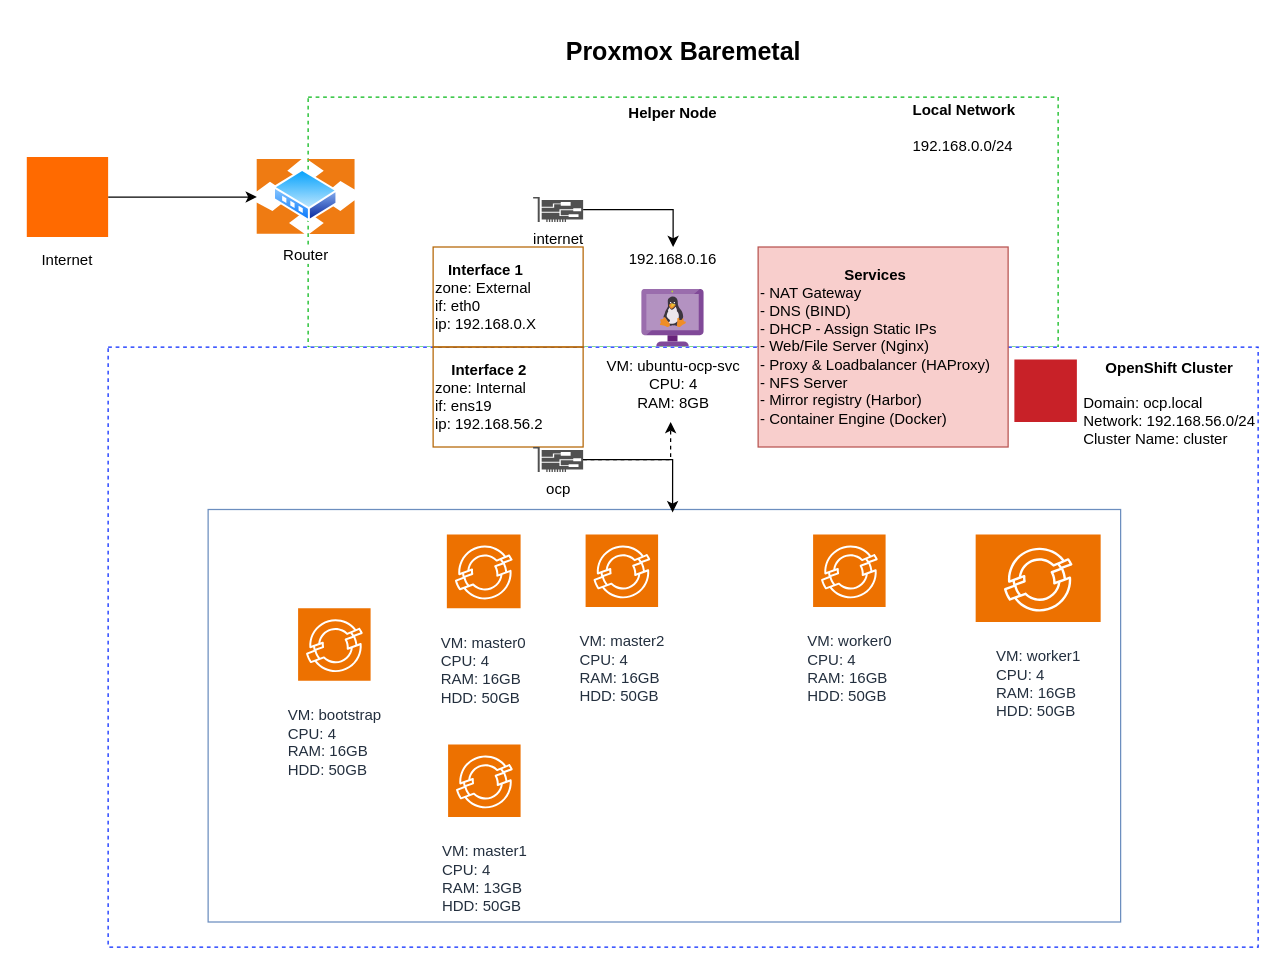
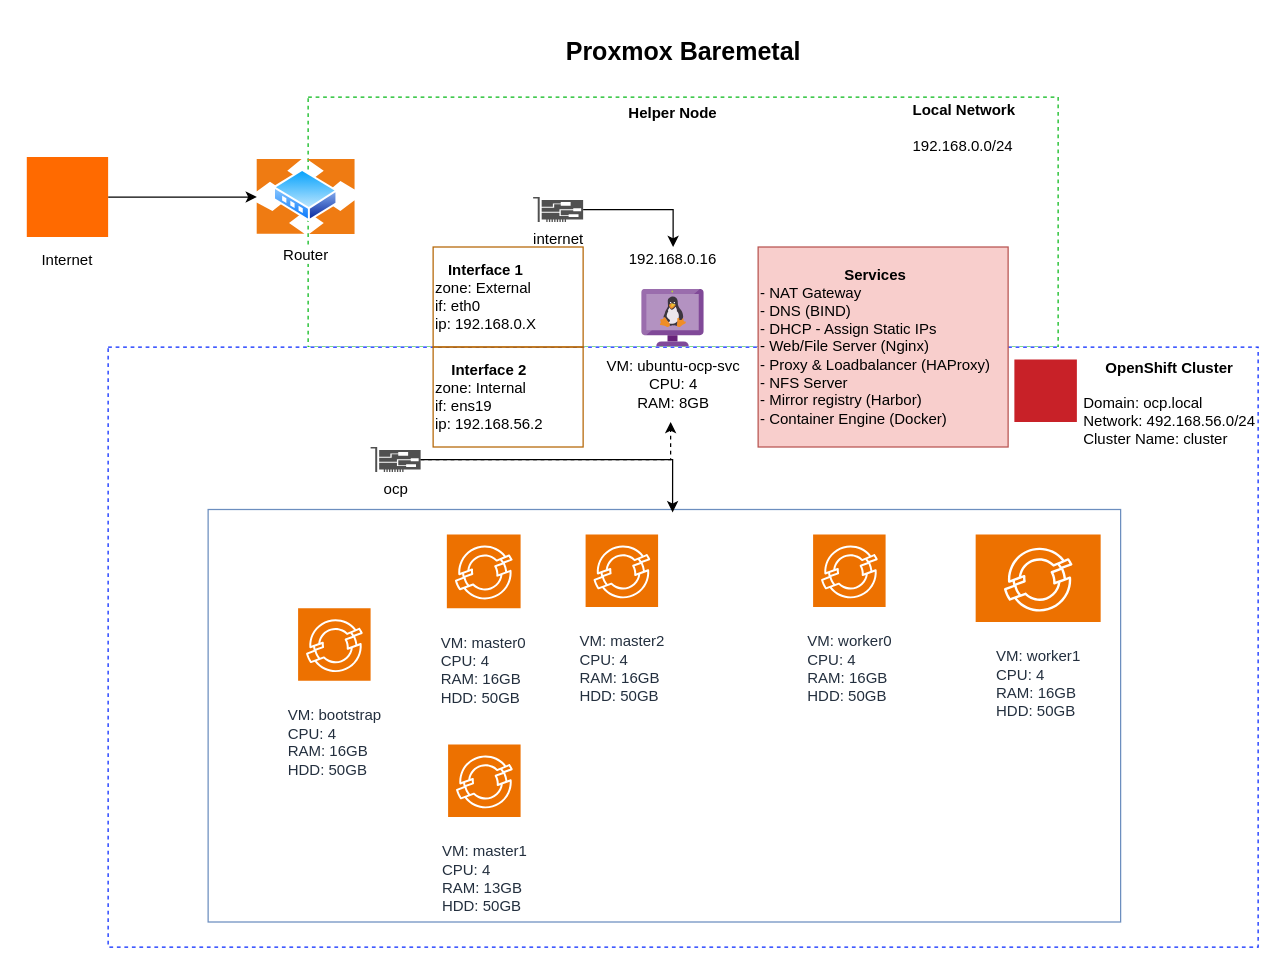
(1166, 403) -> (1166, 403)
(558, 459) -> (396, 459)
